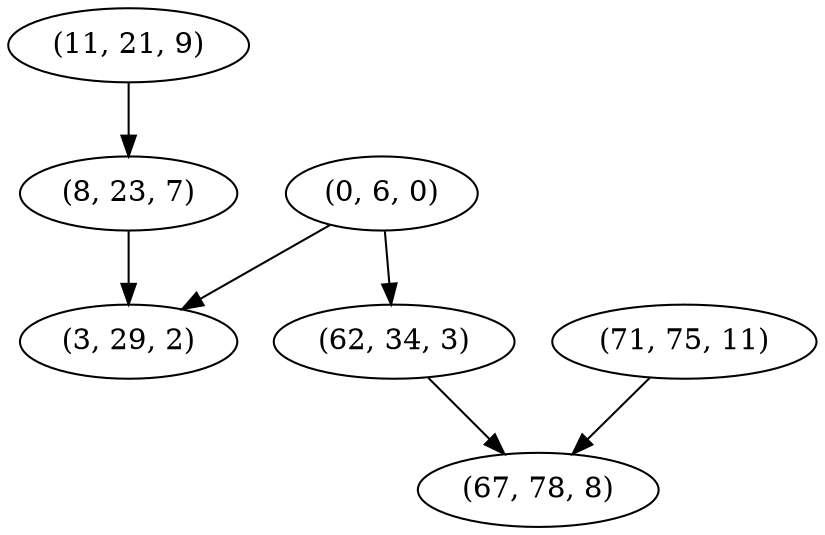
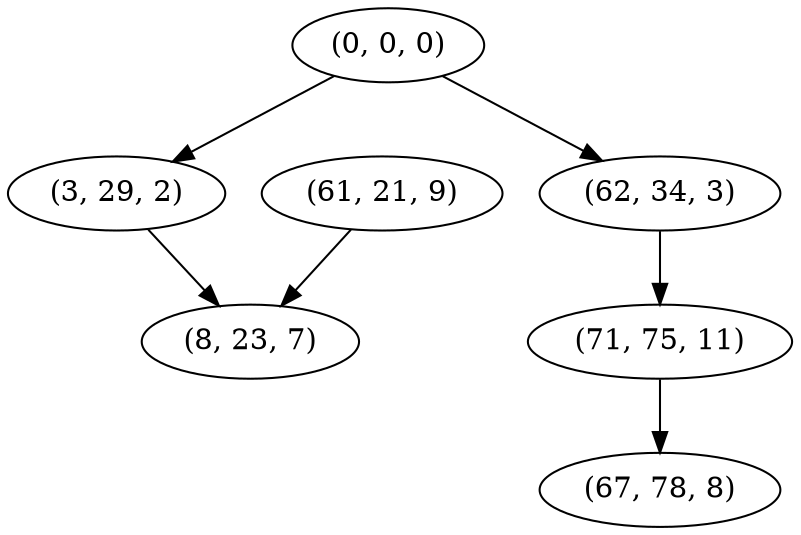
(129, 45) -> (382, 193)
(382, 193) -> (388, 45)
(129, 257) -> (176, 260)
(459, 409) -> (660, 257)
